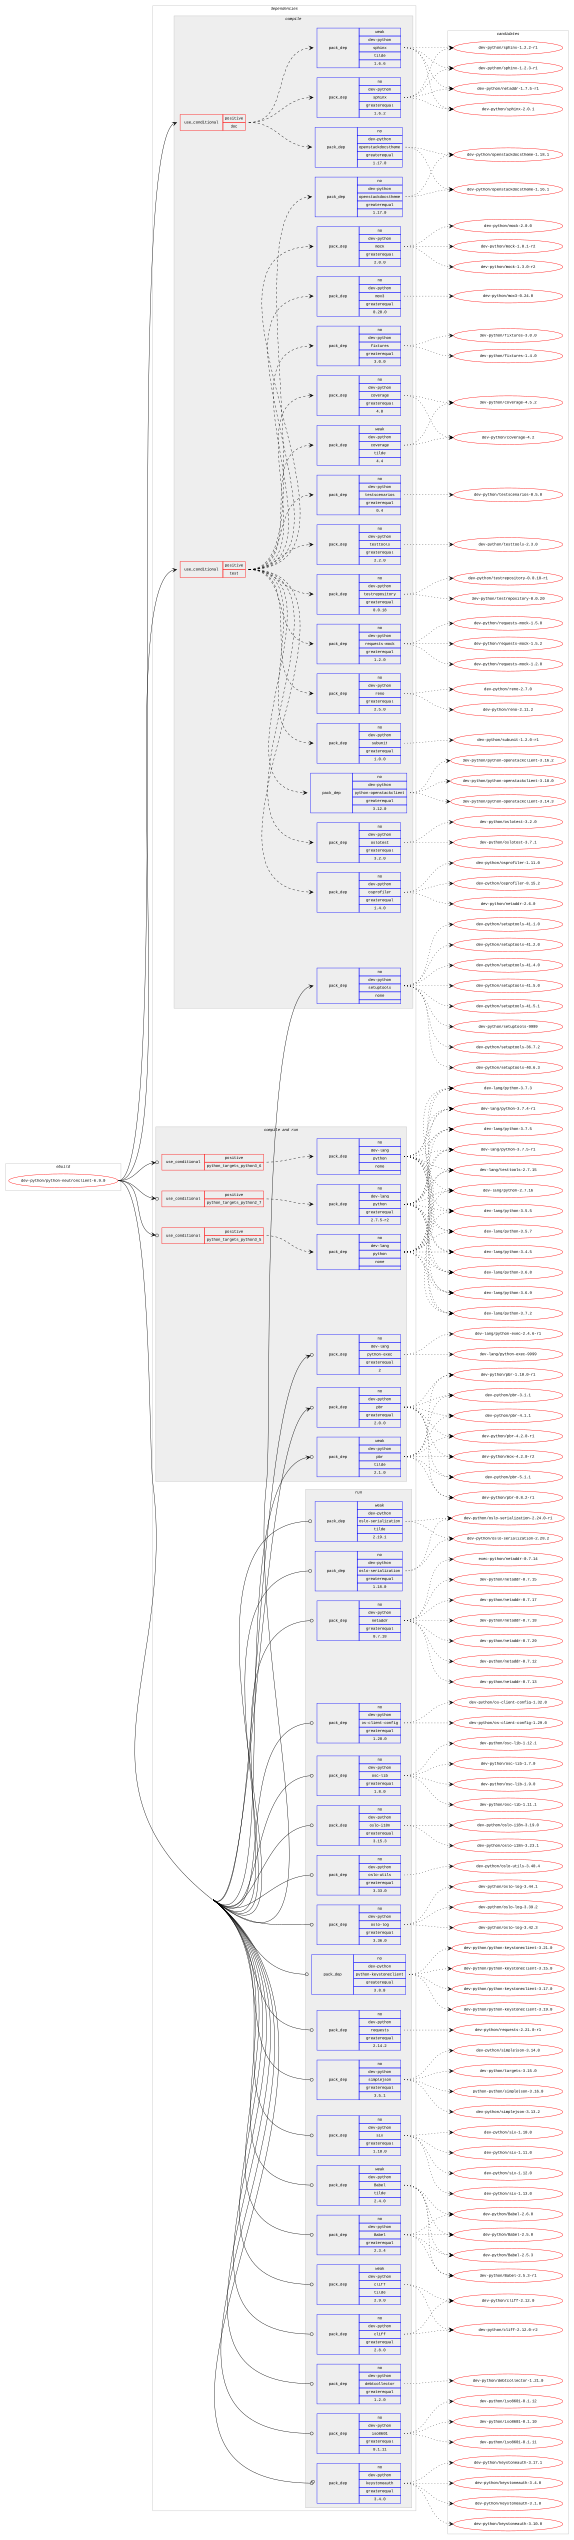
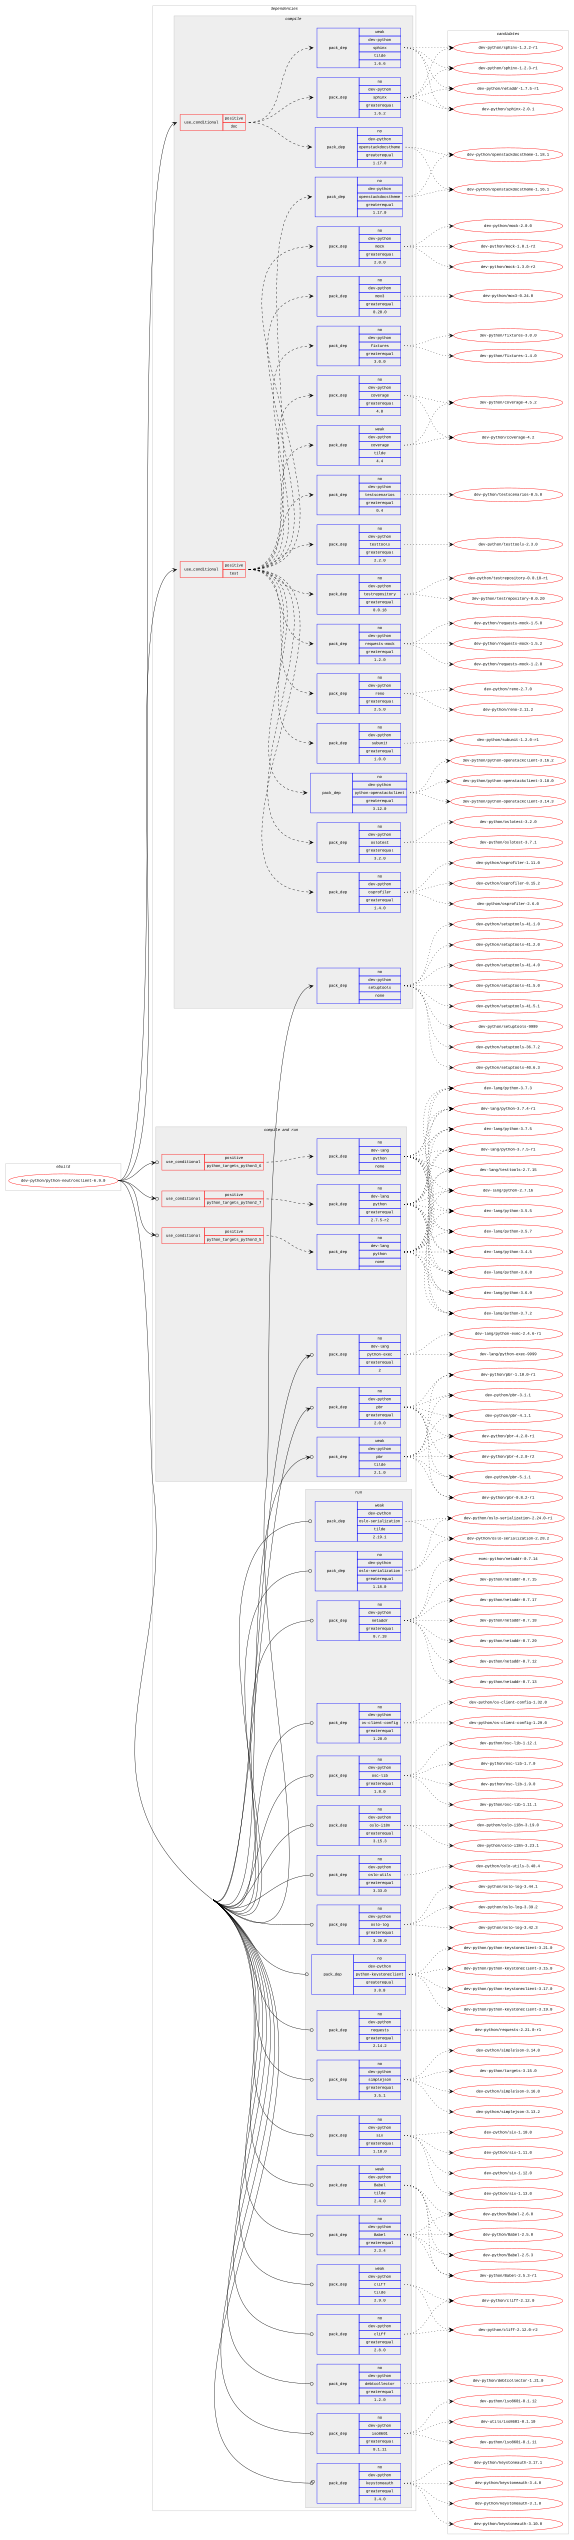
(508, 904) -> (508, 904)
(508, 1457) -> (508, 1457)
(508, 2091) -> (508, 2091)
(508, 2422) -> (508, 2422)
